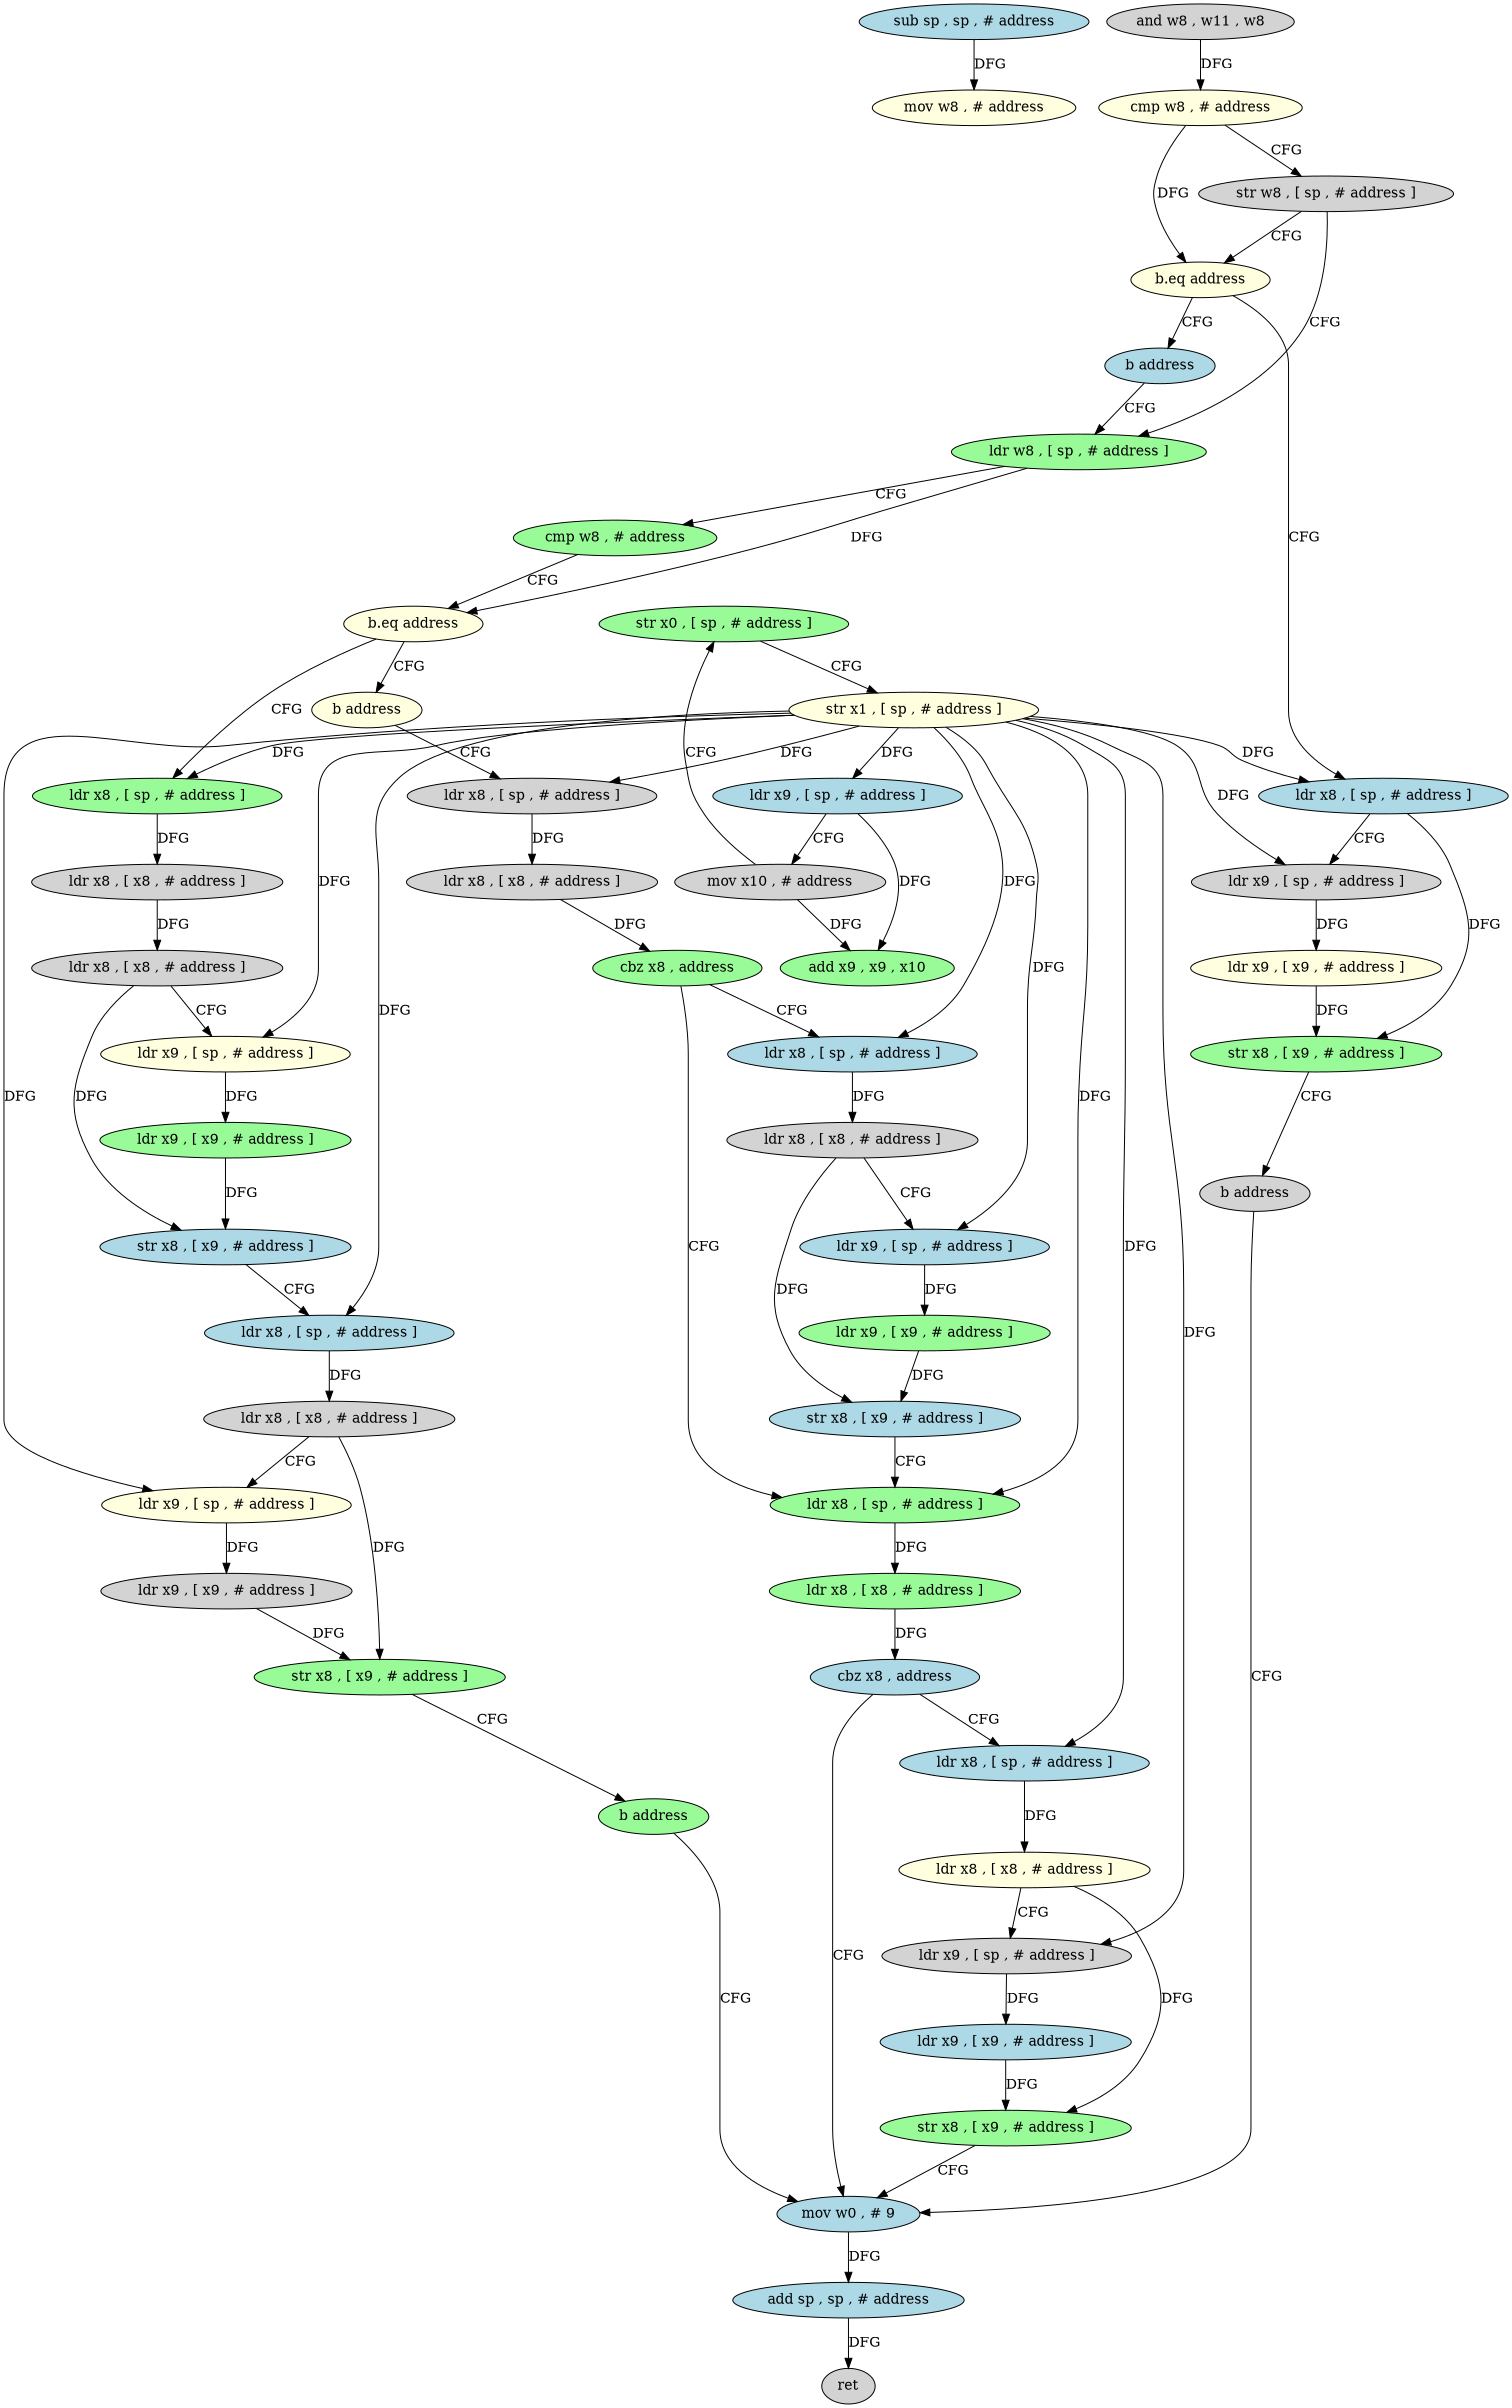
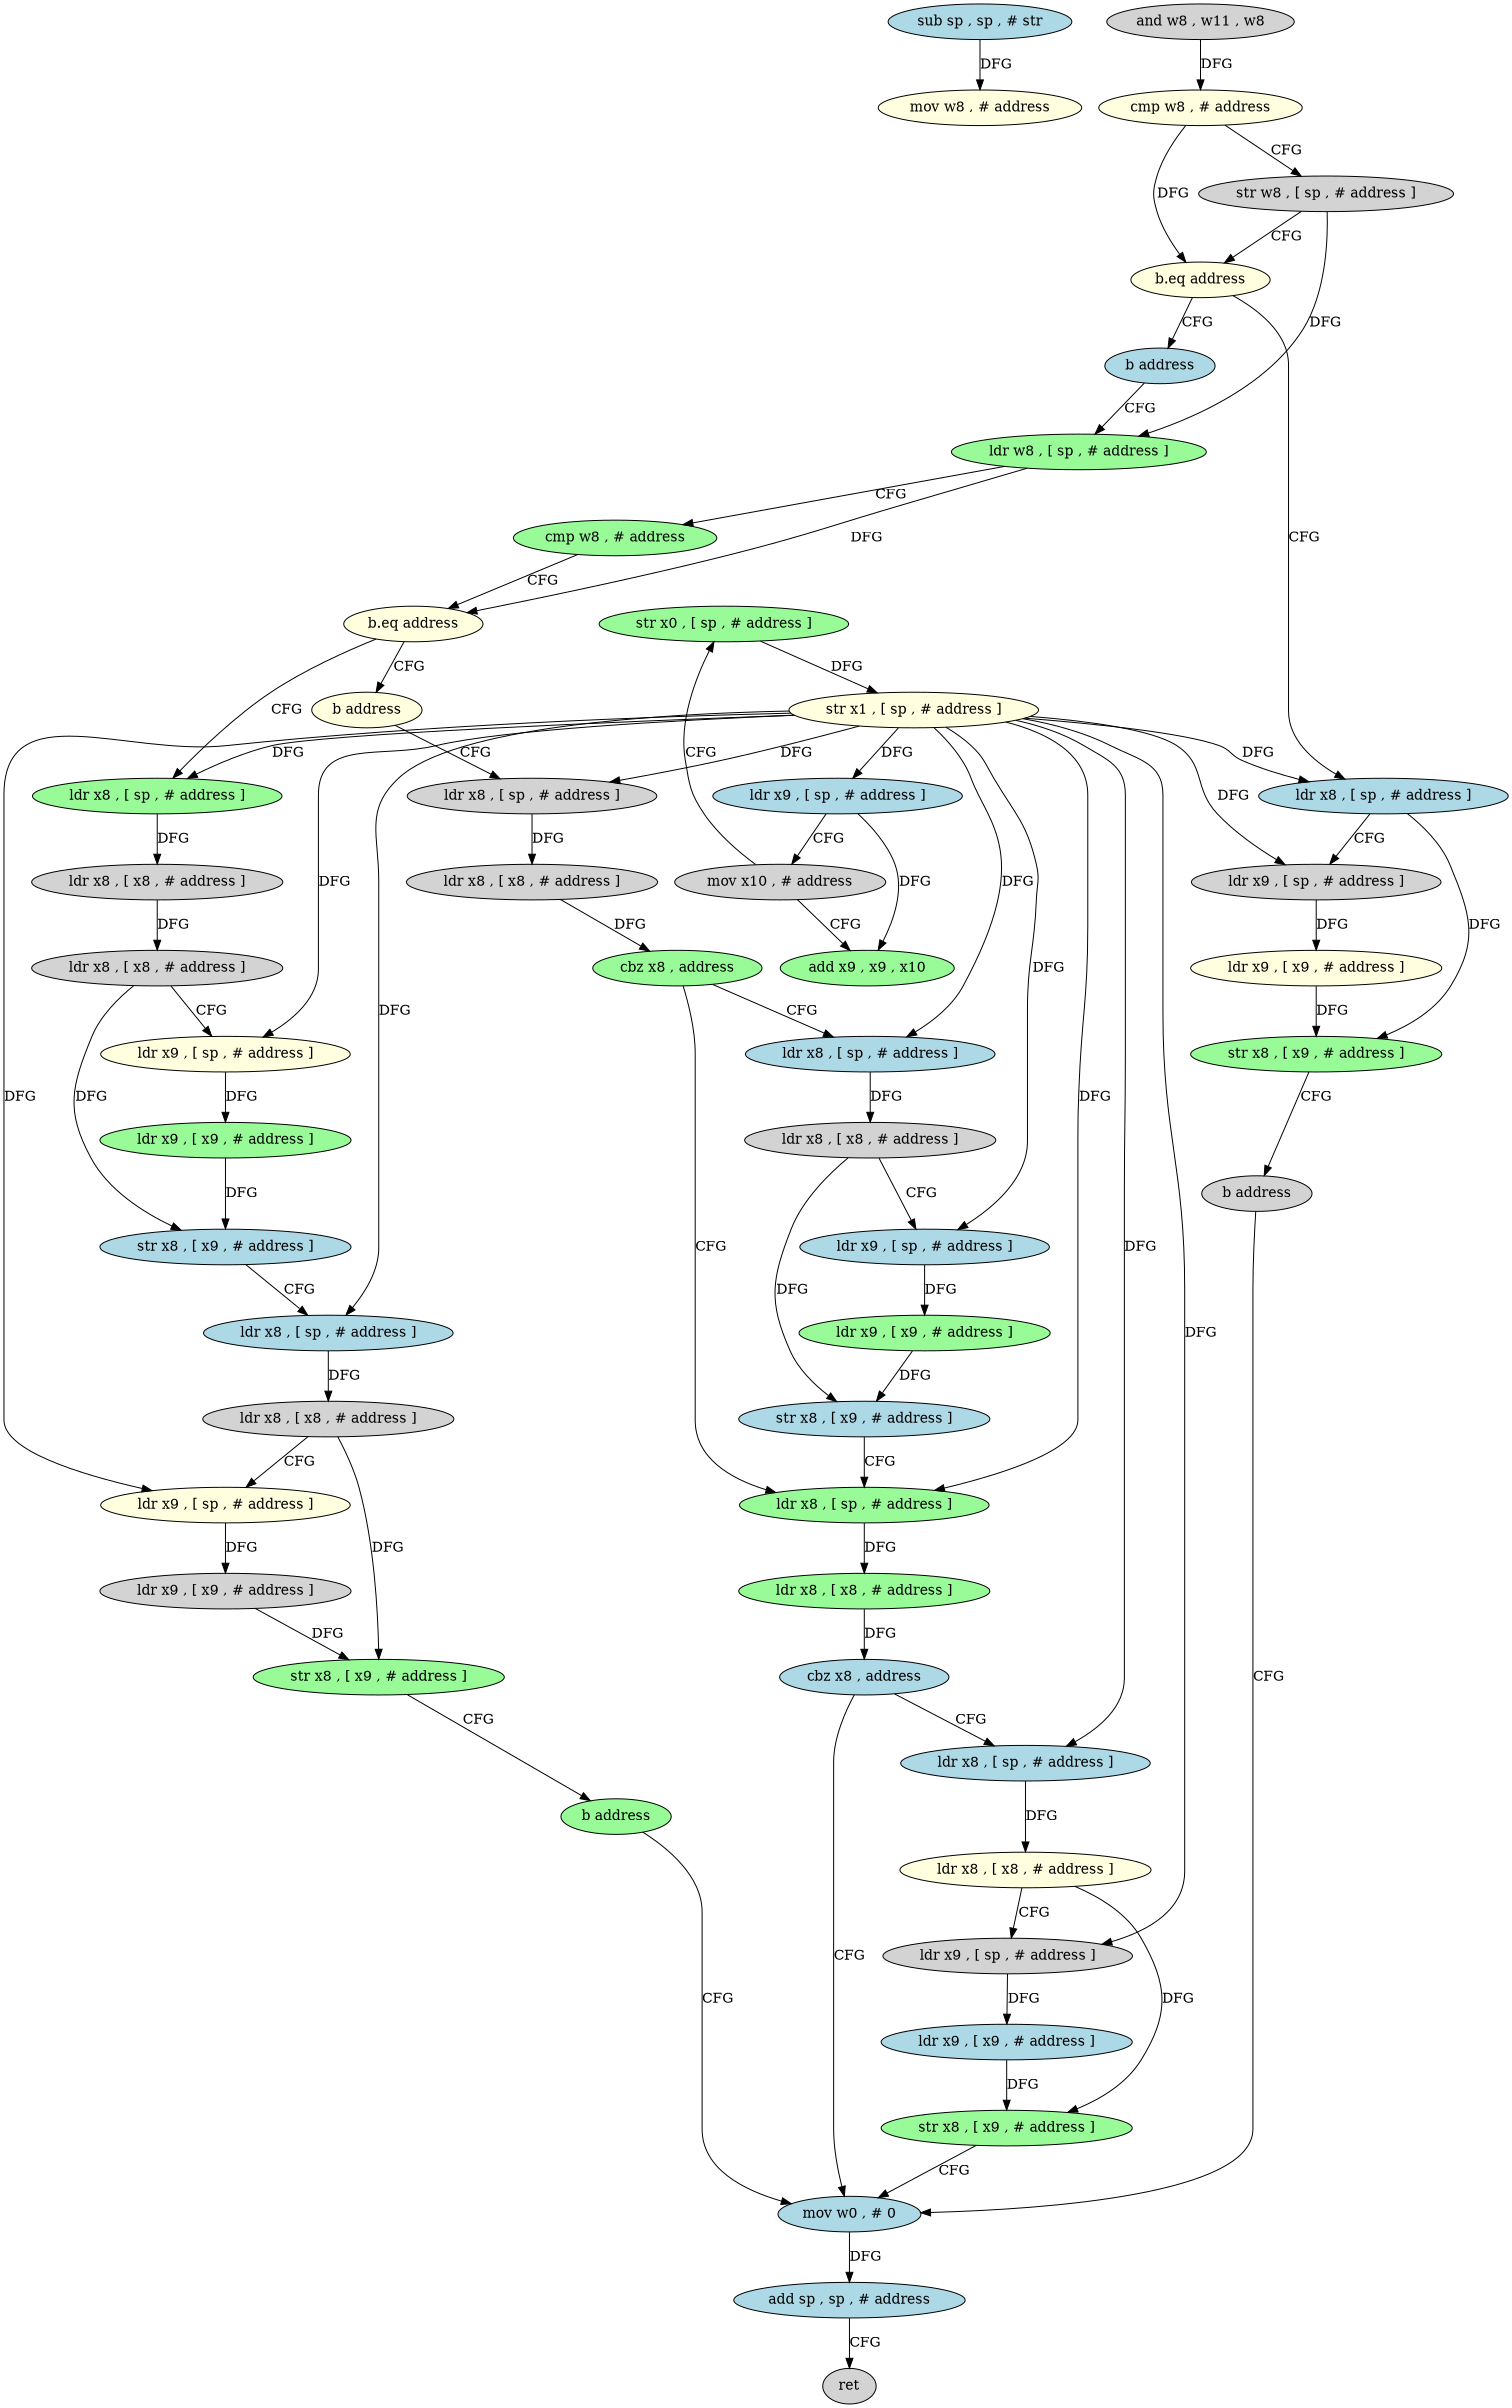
(974, 22) -> (980, 22)
(1325, 323) -> (1326, 323)
(846, 667) -> (847, 667)
(846, 925) -> (846, 925)
(848, 2214) -> (849, 2214)
(865, 2343) -> (865, 2343)
